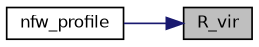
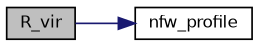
(145, 23) -> (97, 23)
